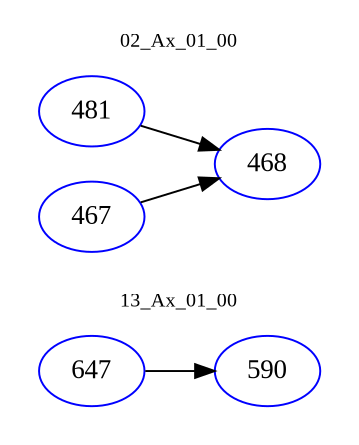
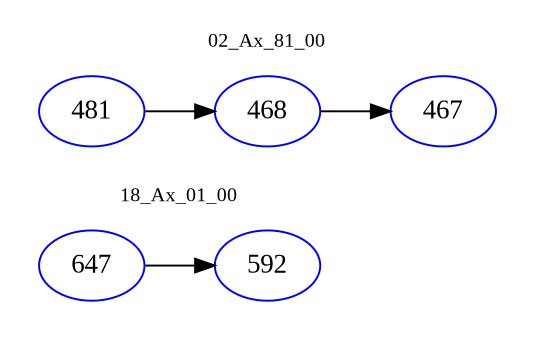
(180, 42) -> (268, 42)
(170, 193) -> (346, 111)
(180, 302) -> (180, 196)
(268, 371) -> (268, 266)
